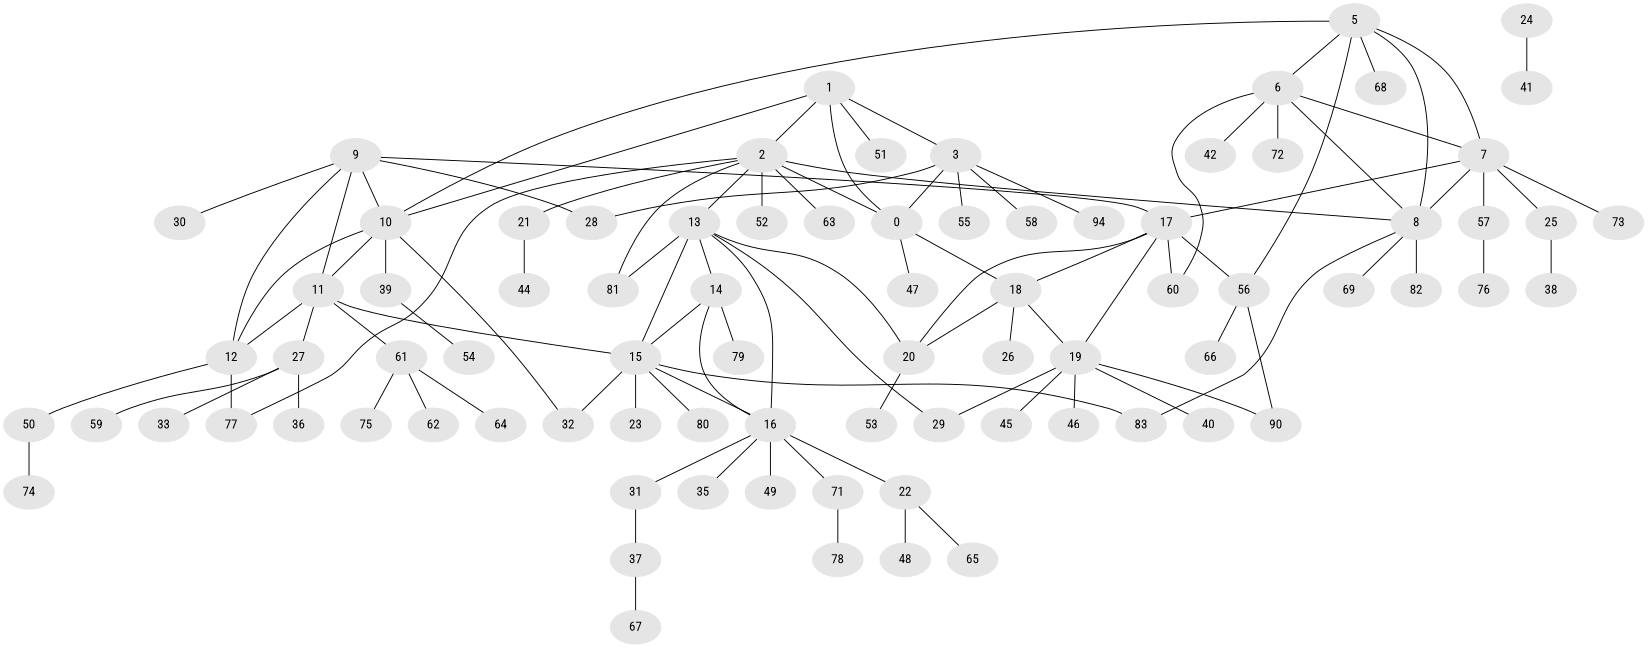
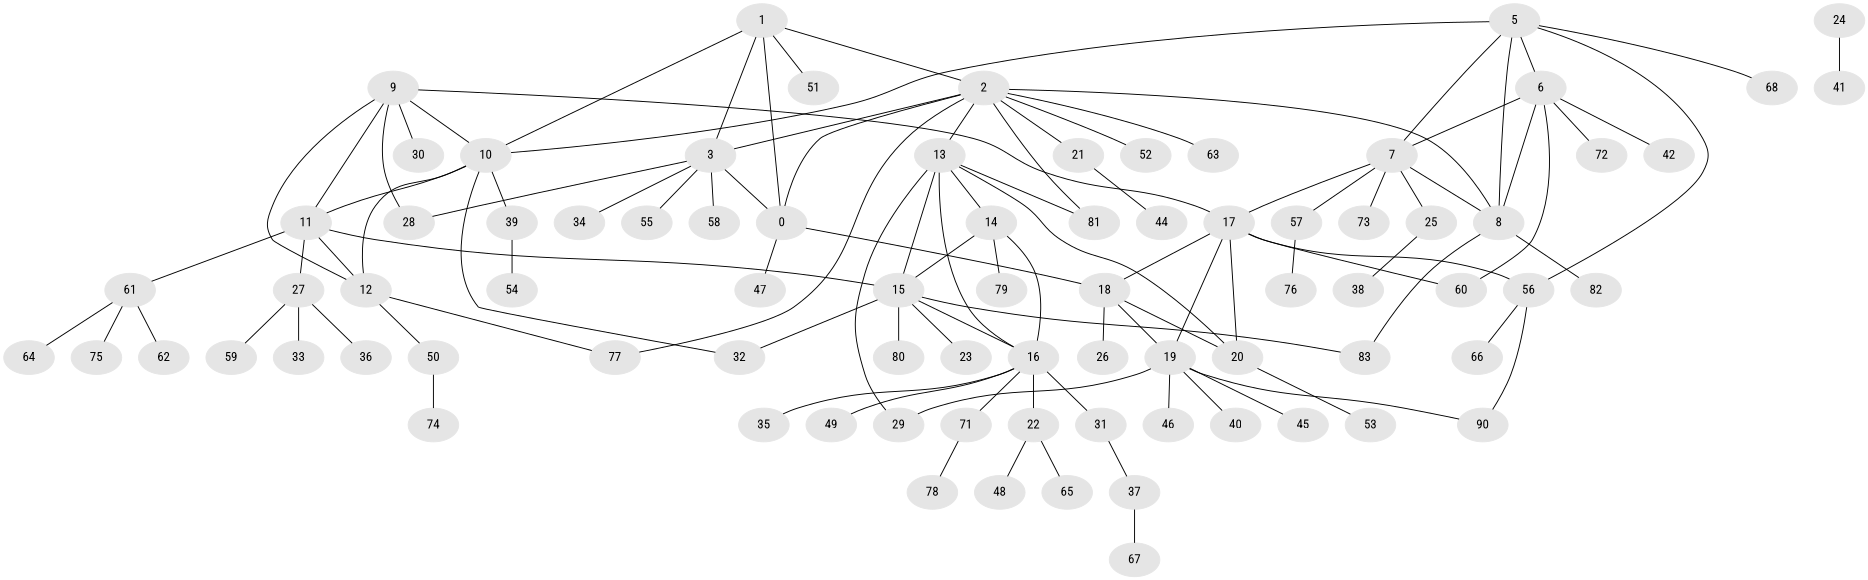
none -> (836, 124)
(1099, 223) -> (579, 223)
(1349, 290) -> none
